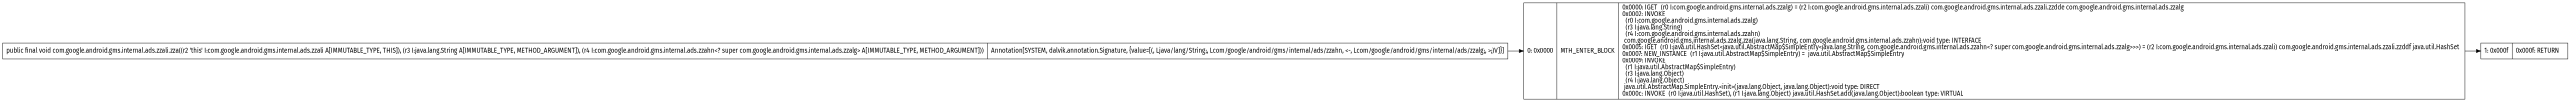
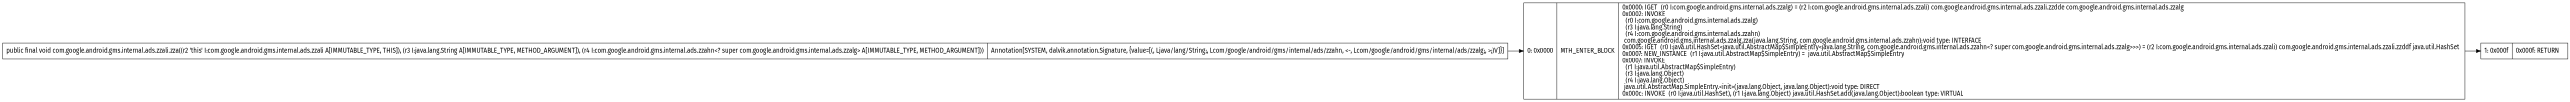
(1646, 61) -> (1645, 61)
